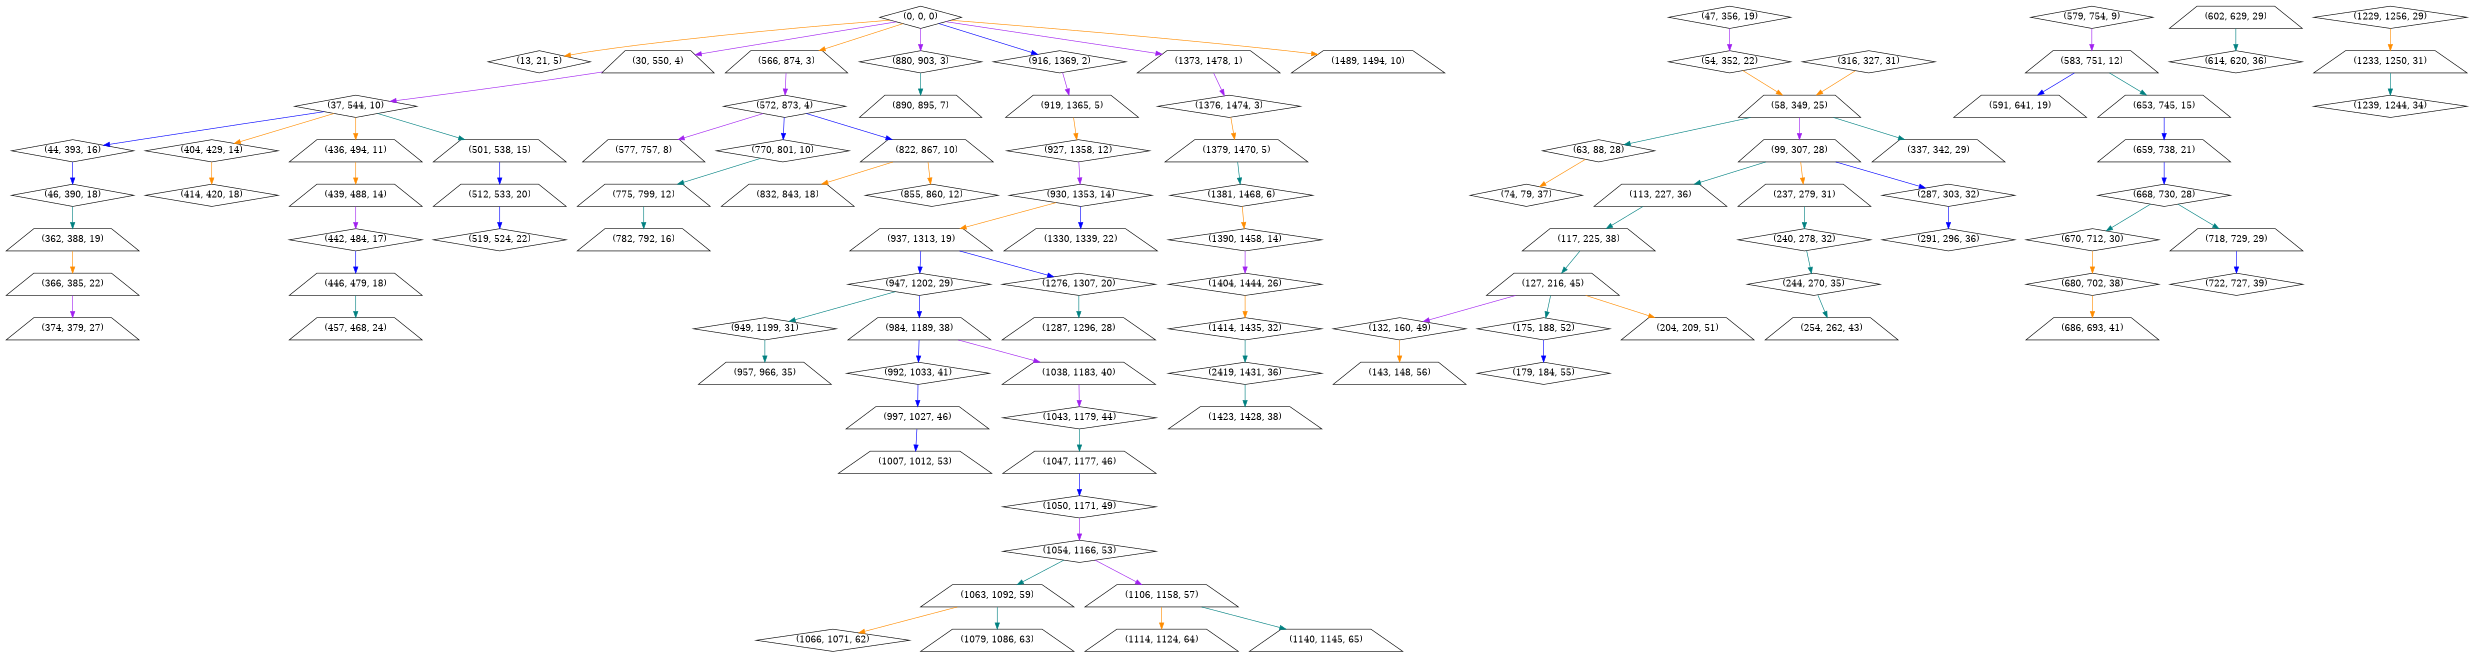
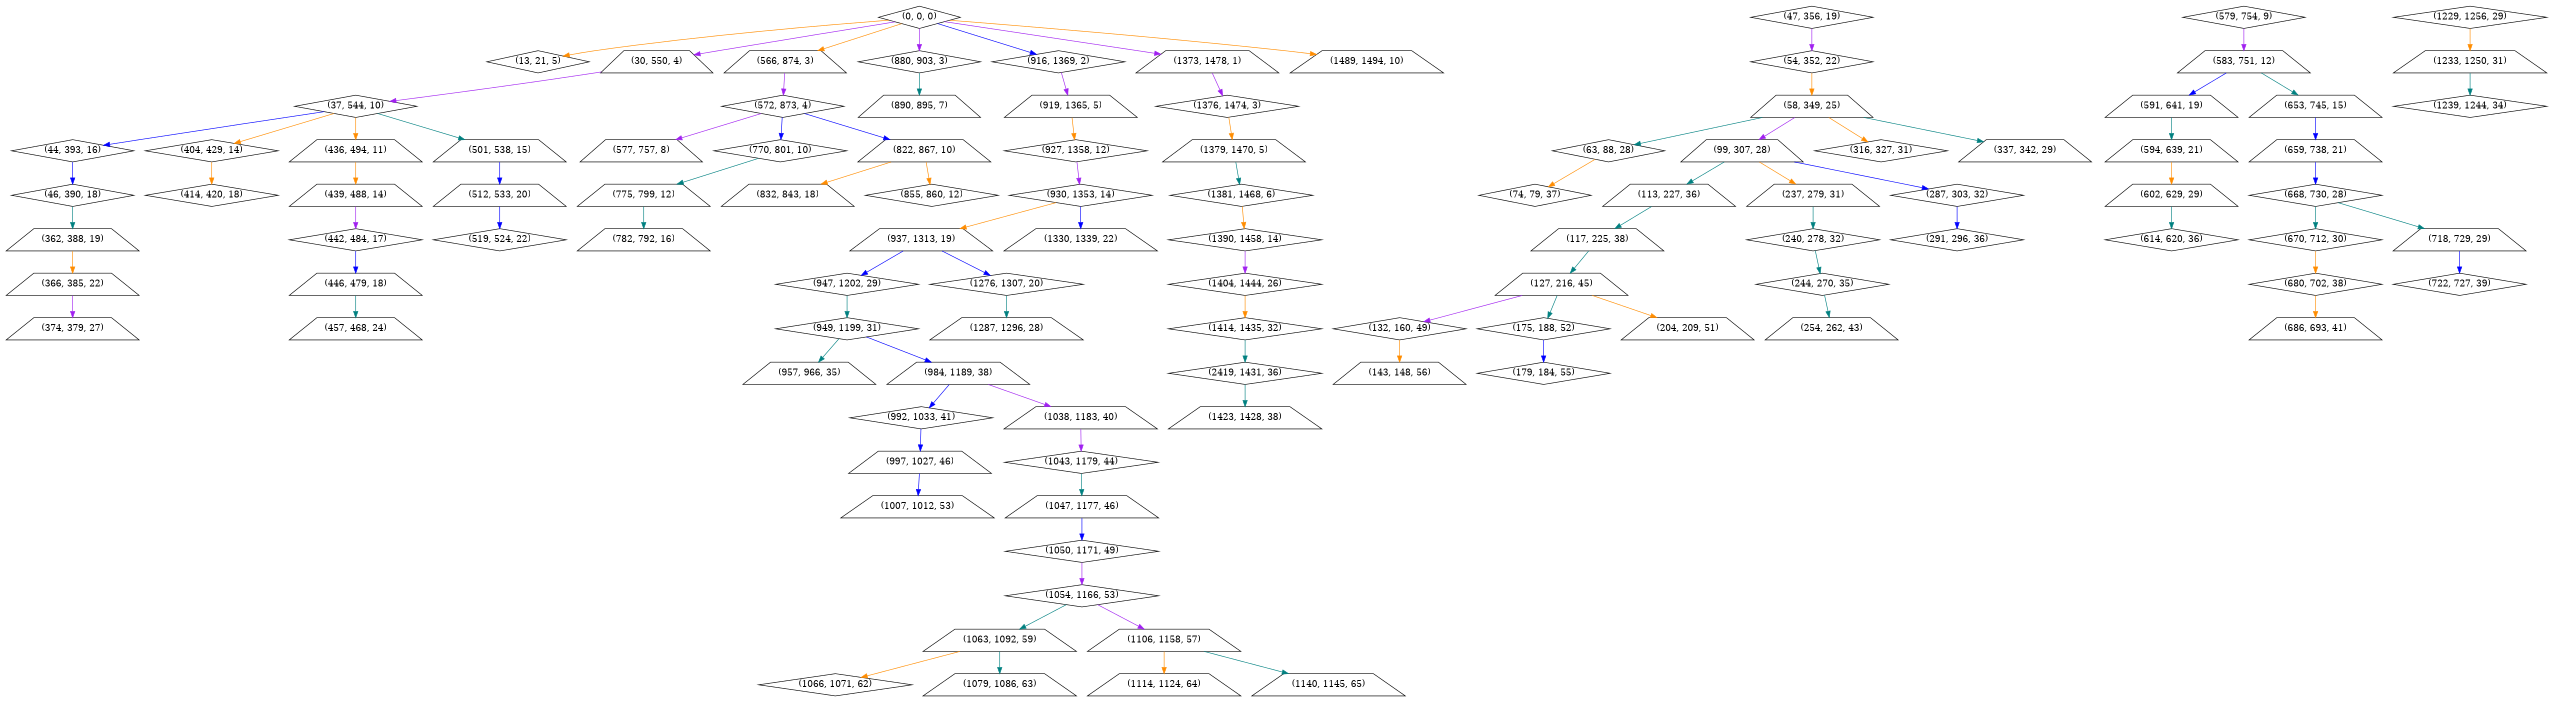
(1839, 81) -> (1846, 128)
none -> (2172, 151)
(919, 304) -> (896, 348)
